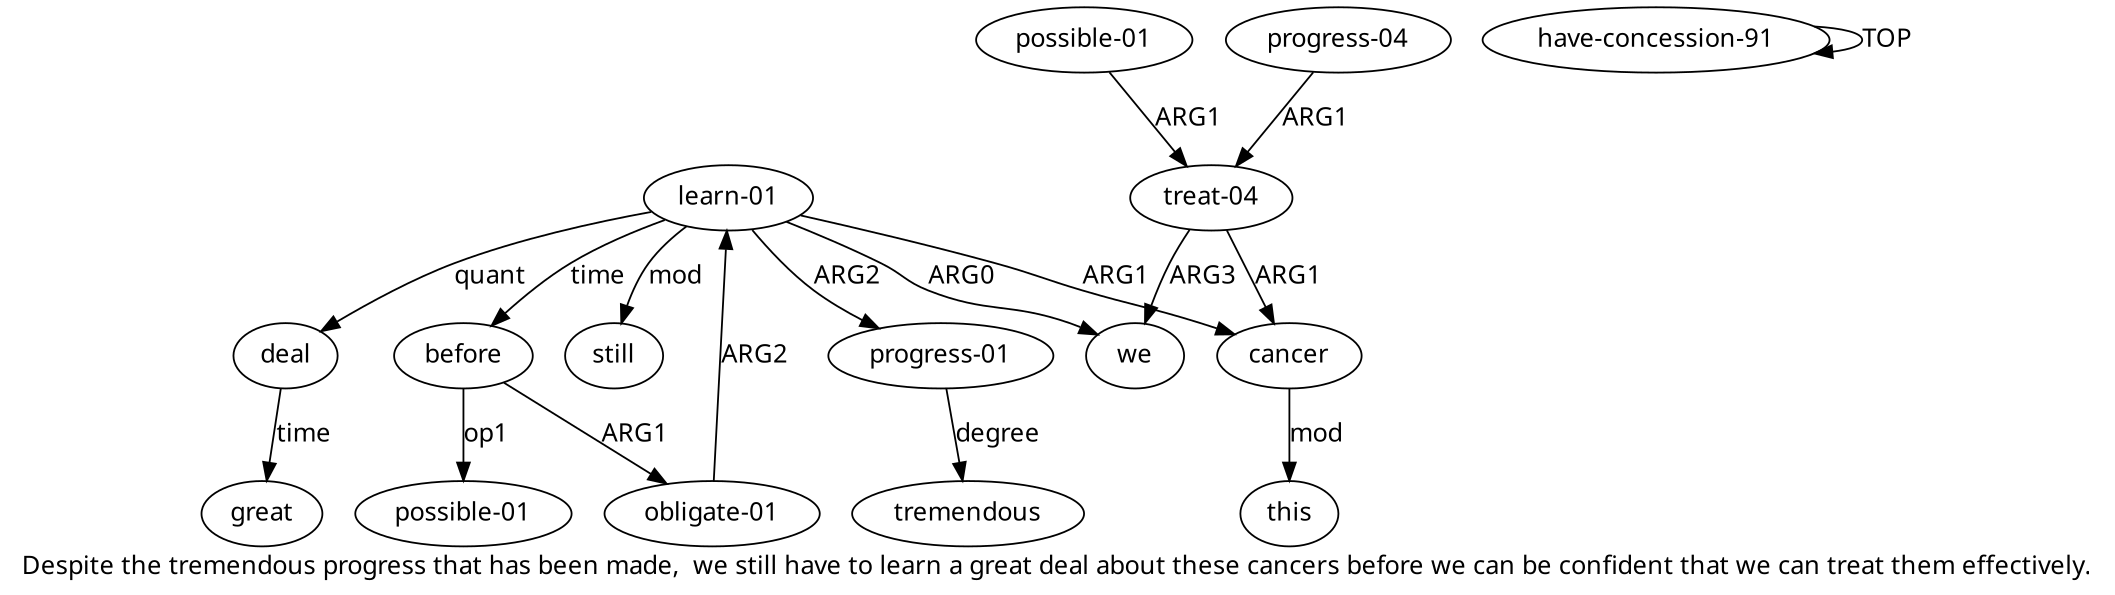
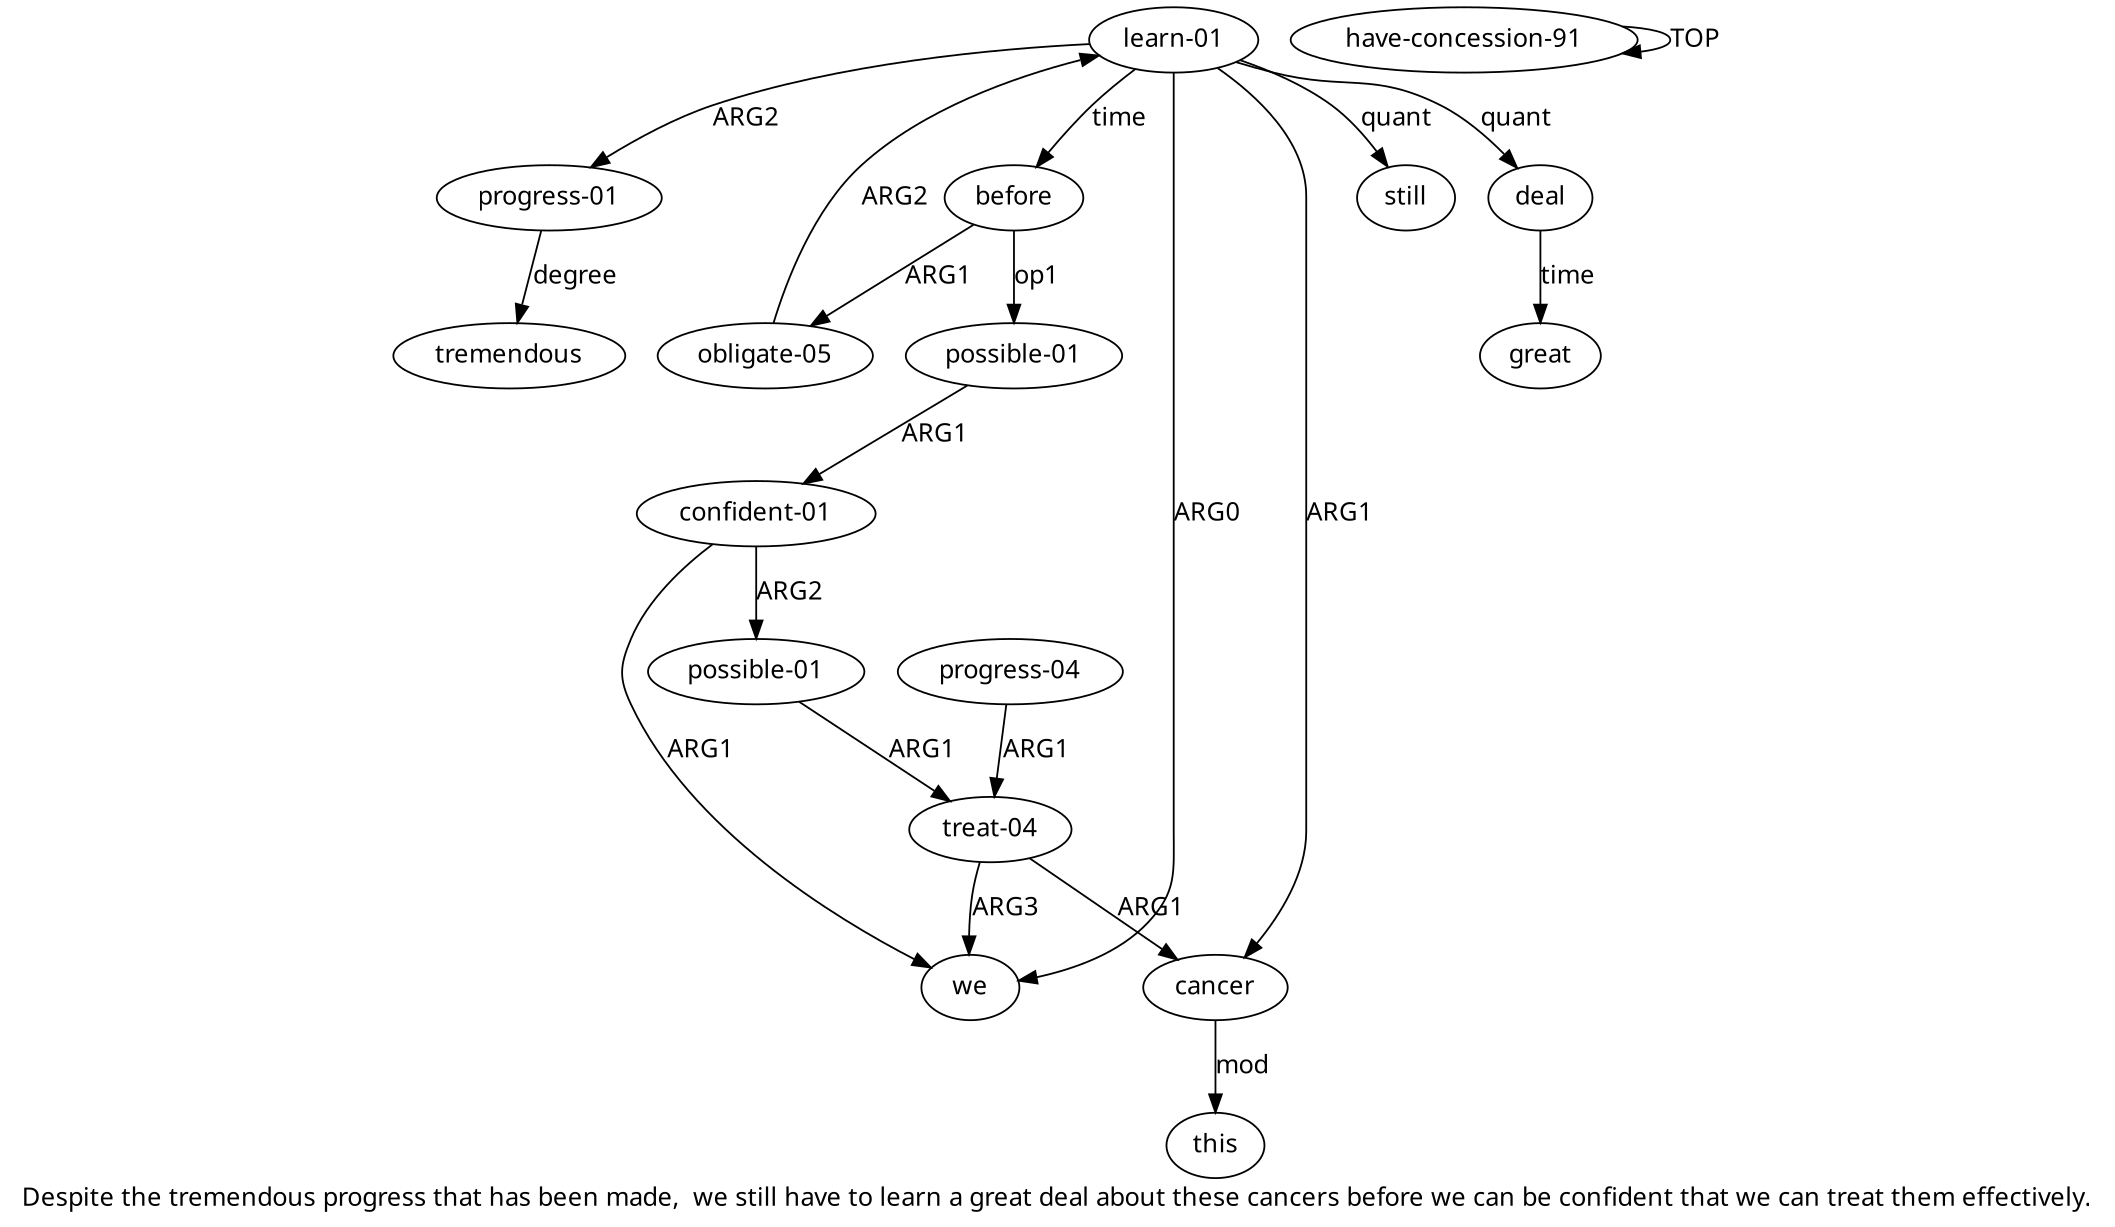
(676, 277) -> (1397, 119)
(712, 514) -> (765, 356)
none -> (756, 514)
